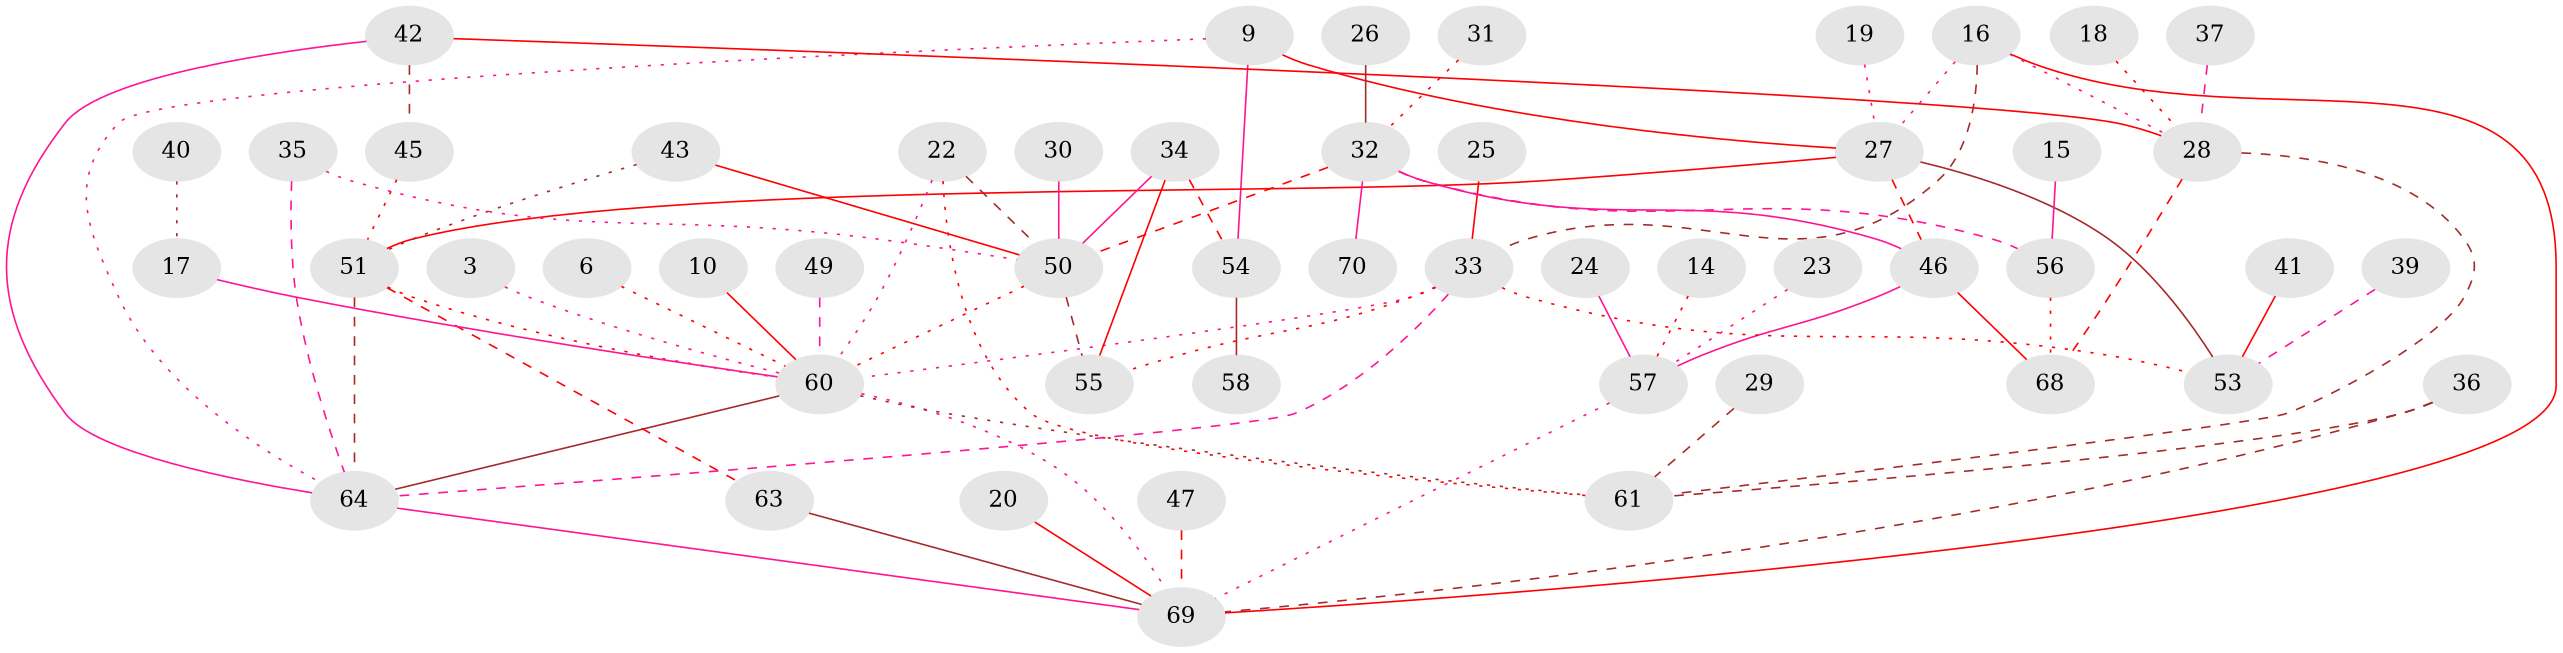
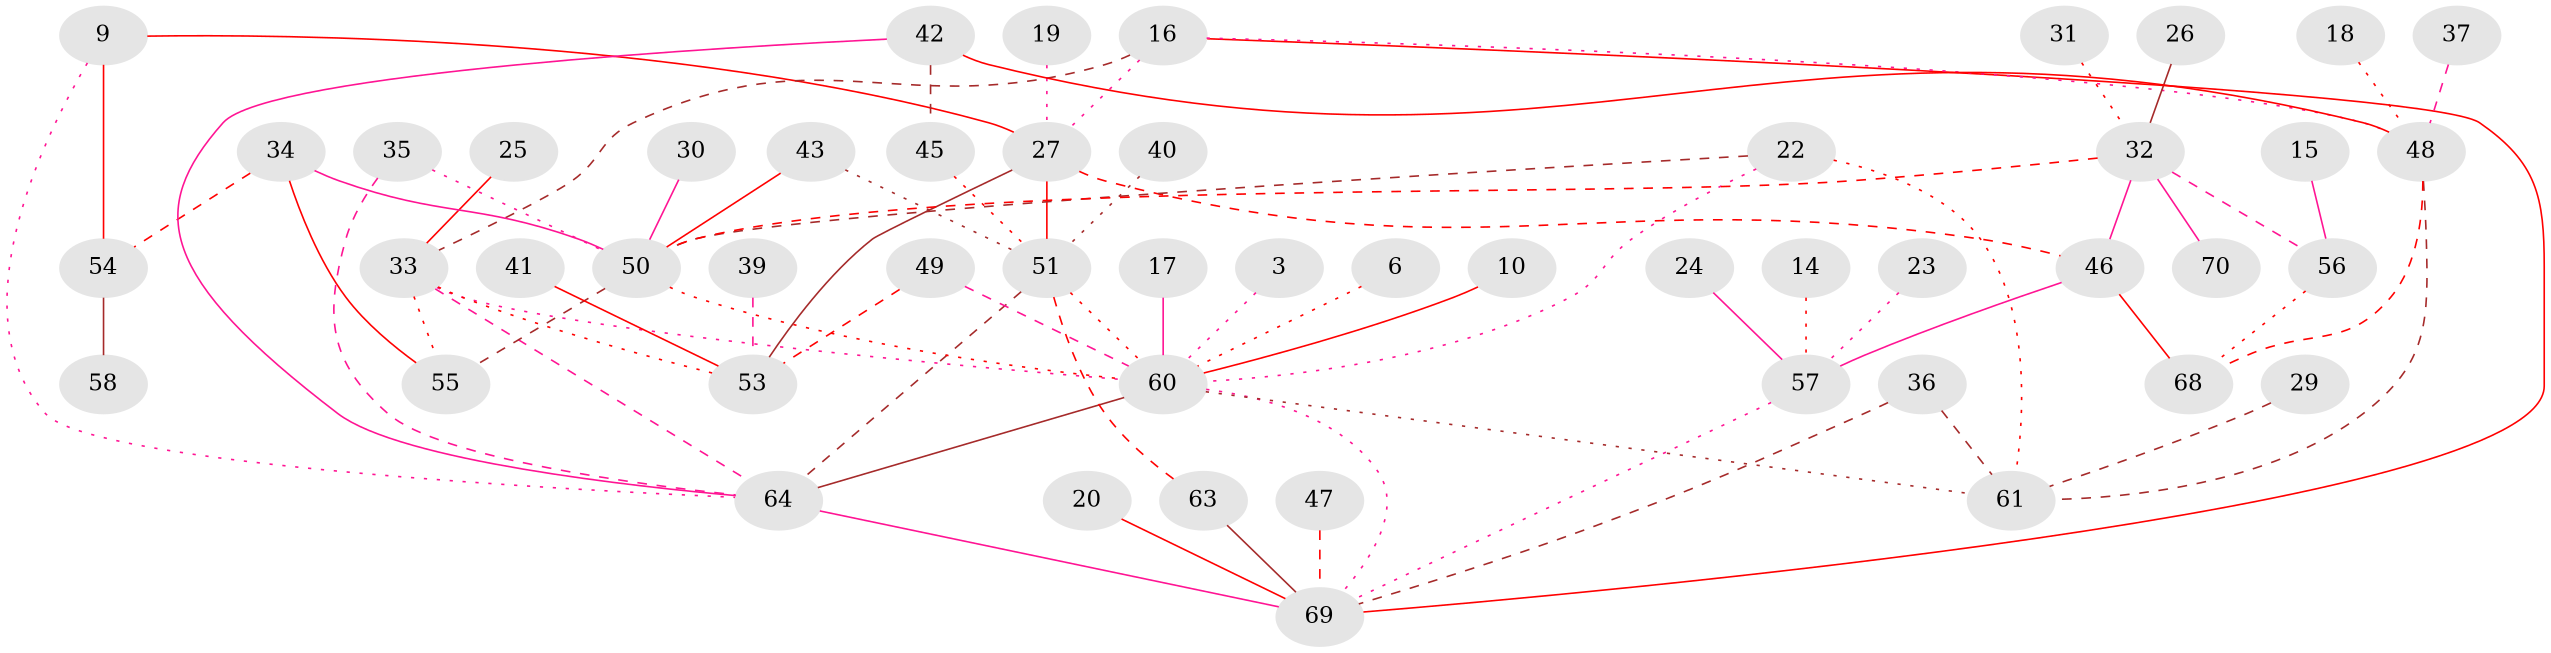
(1243, 152) -> (104, 152)
(2198, 152) -> (2421, 152)
(177, 210) -> (1105, 210)
none -> (844, 325)
